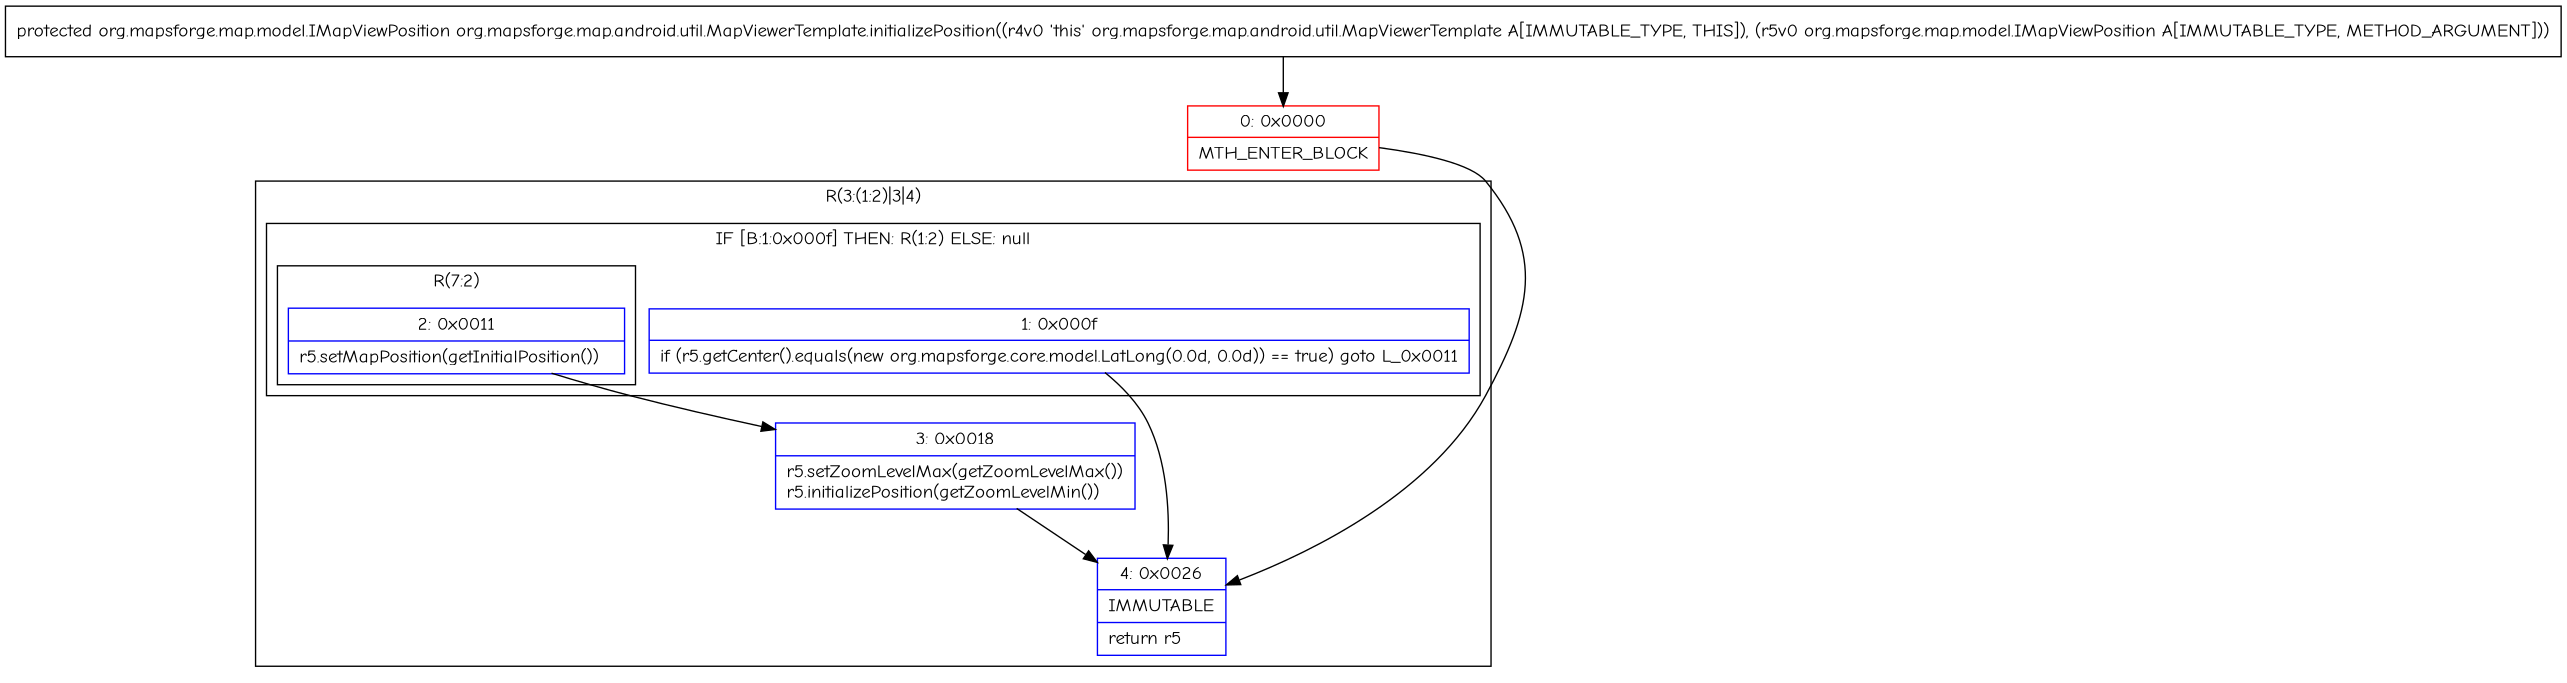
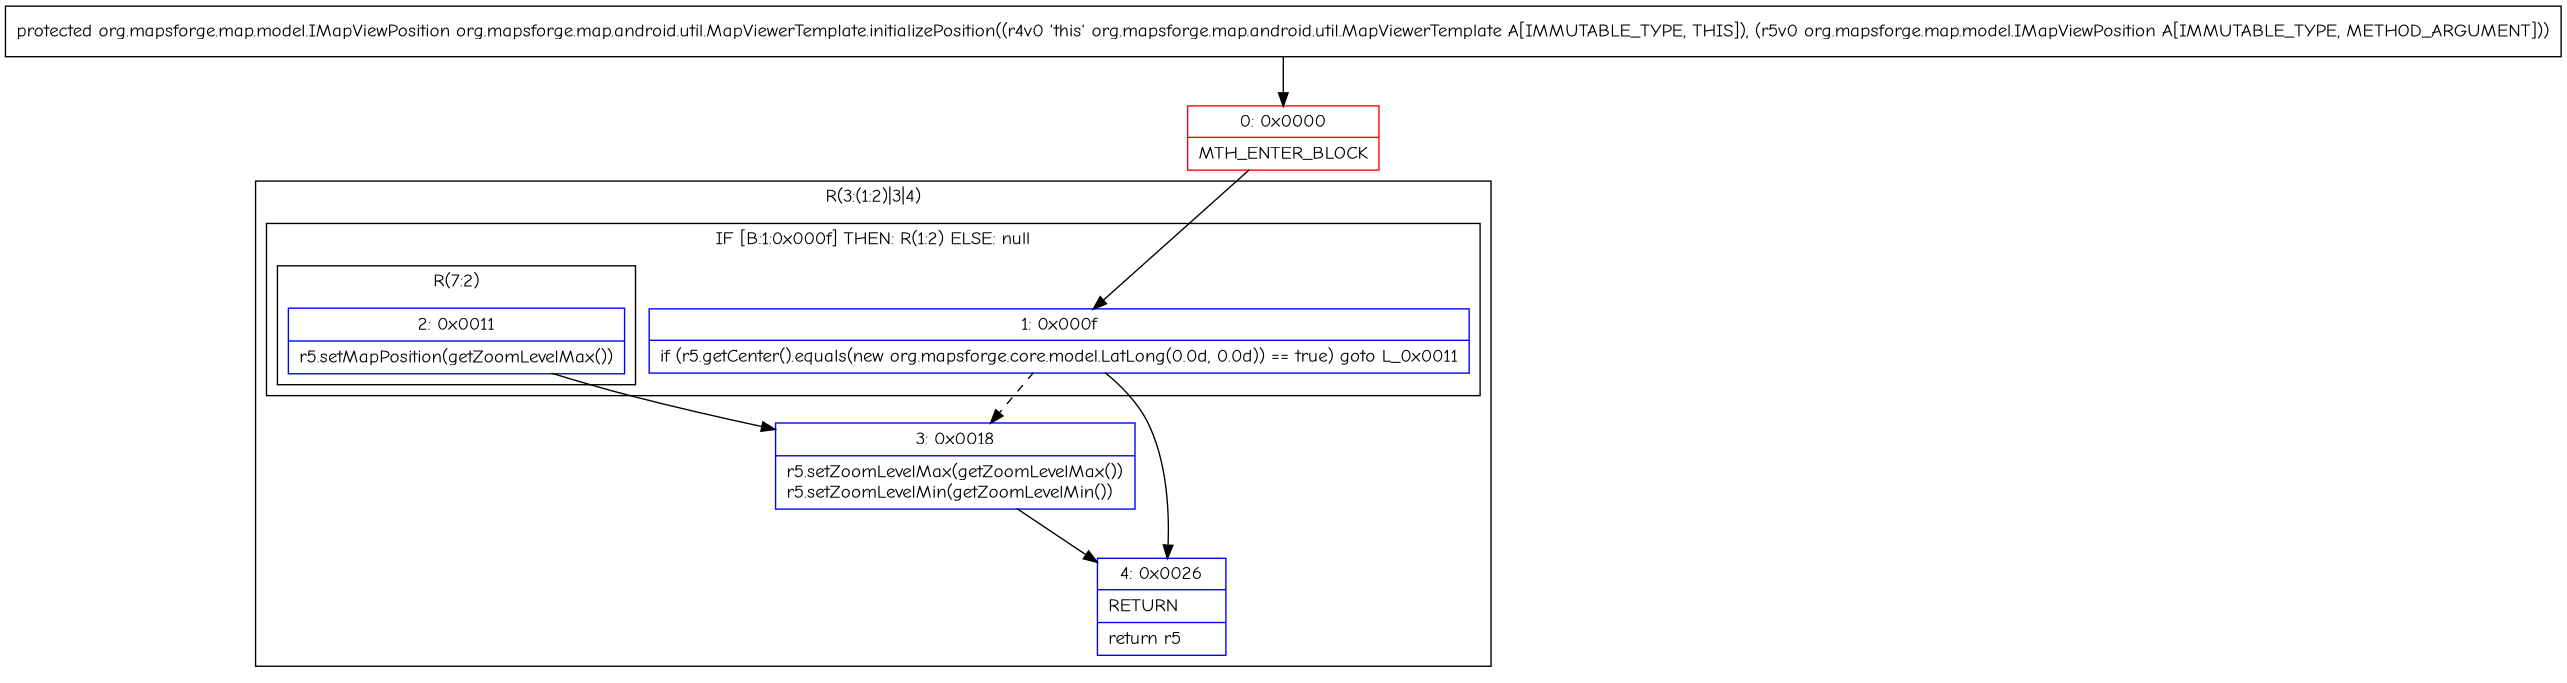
(450, 357) -> (456, 357)
(1500, 367) -> (1176, 235)
none -> (1022, 387)
(943, 492) -> (950, 492)
(1162, 605) -> (1144, 605)
